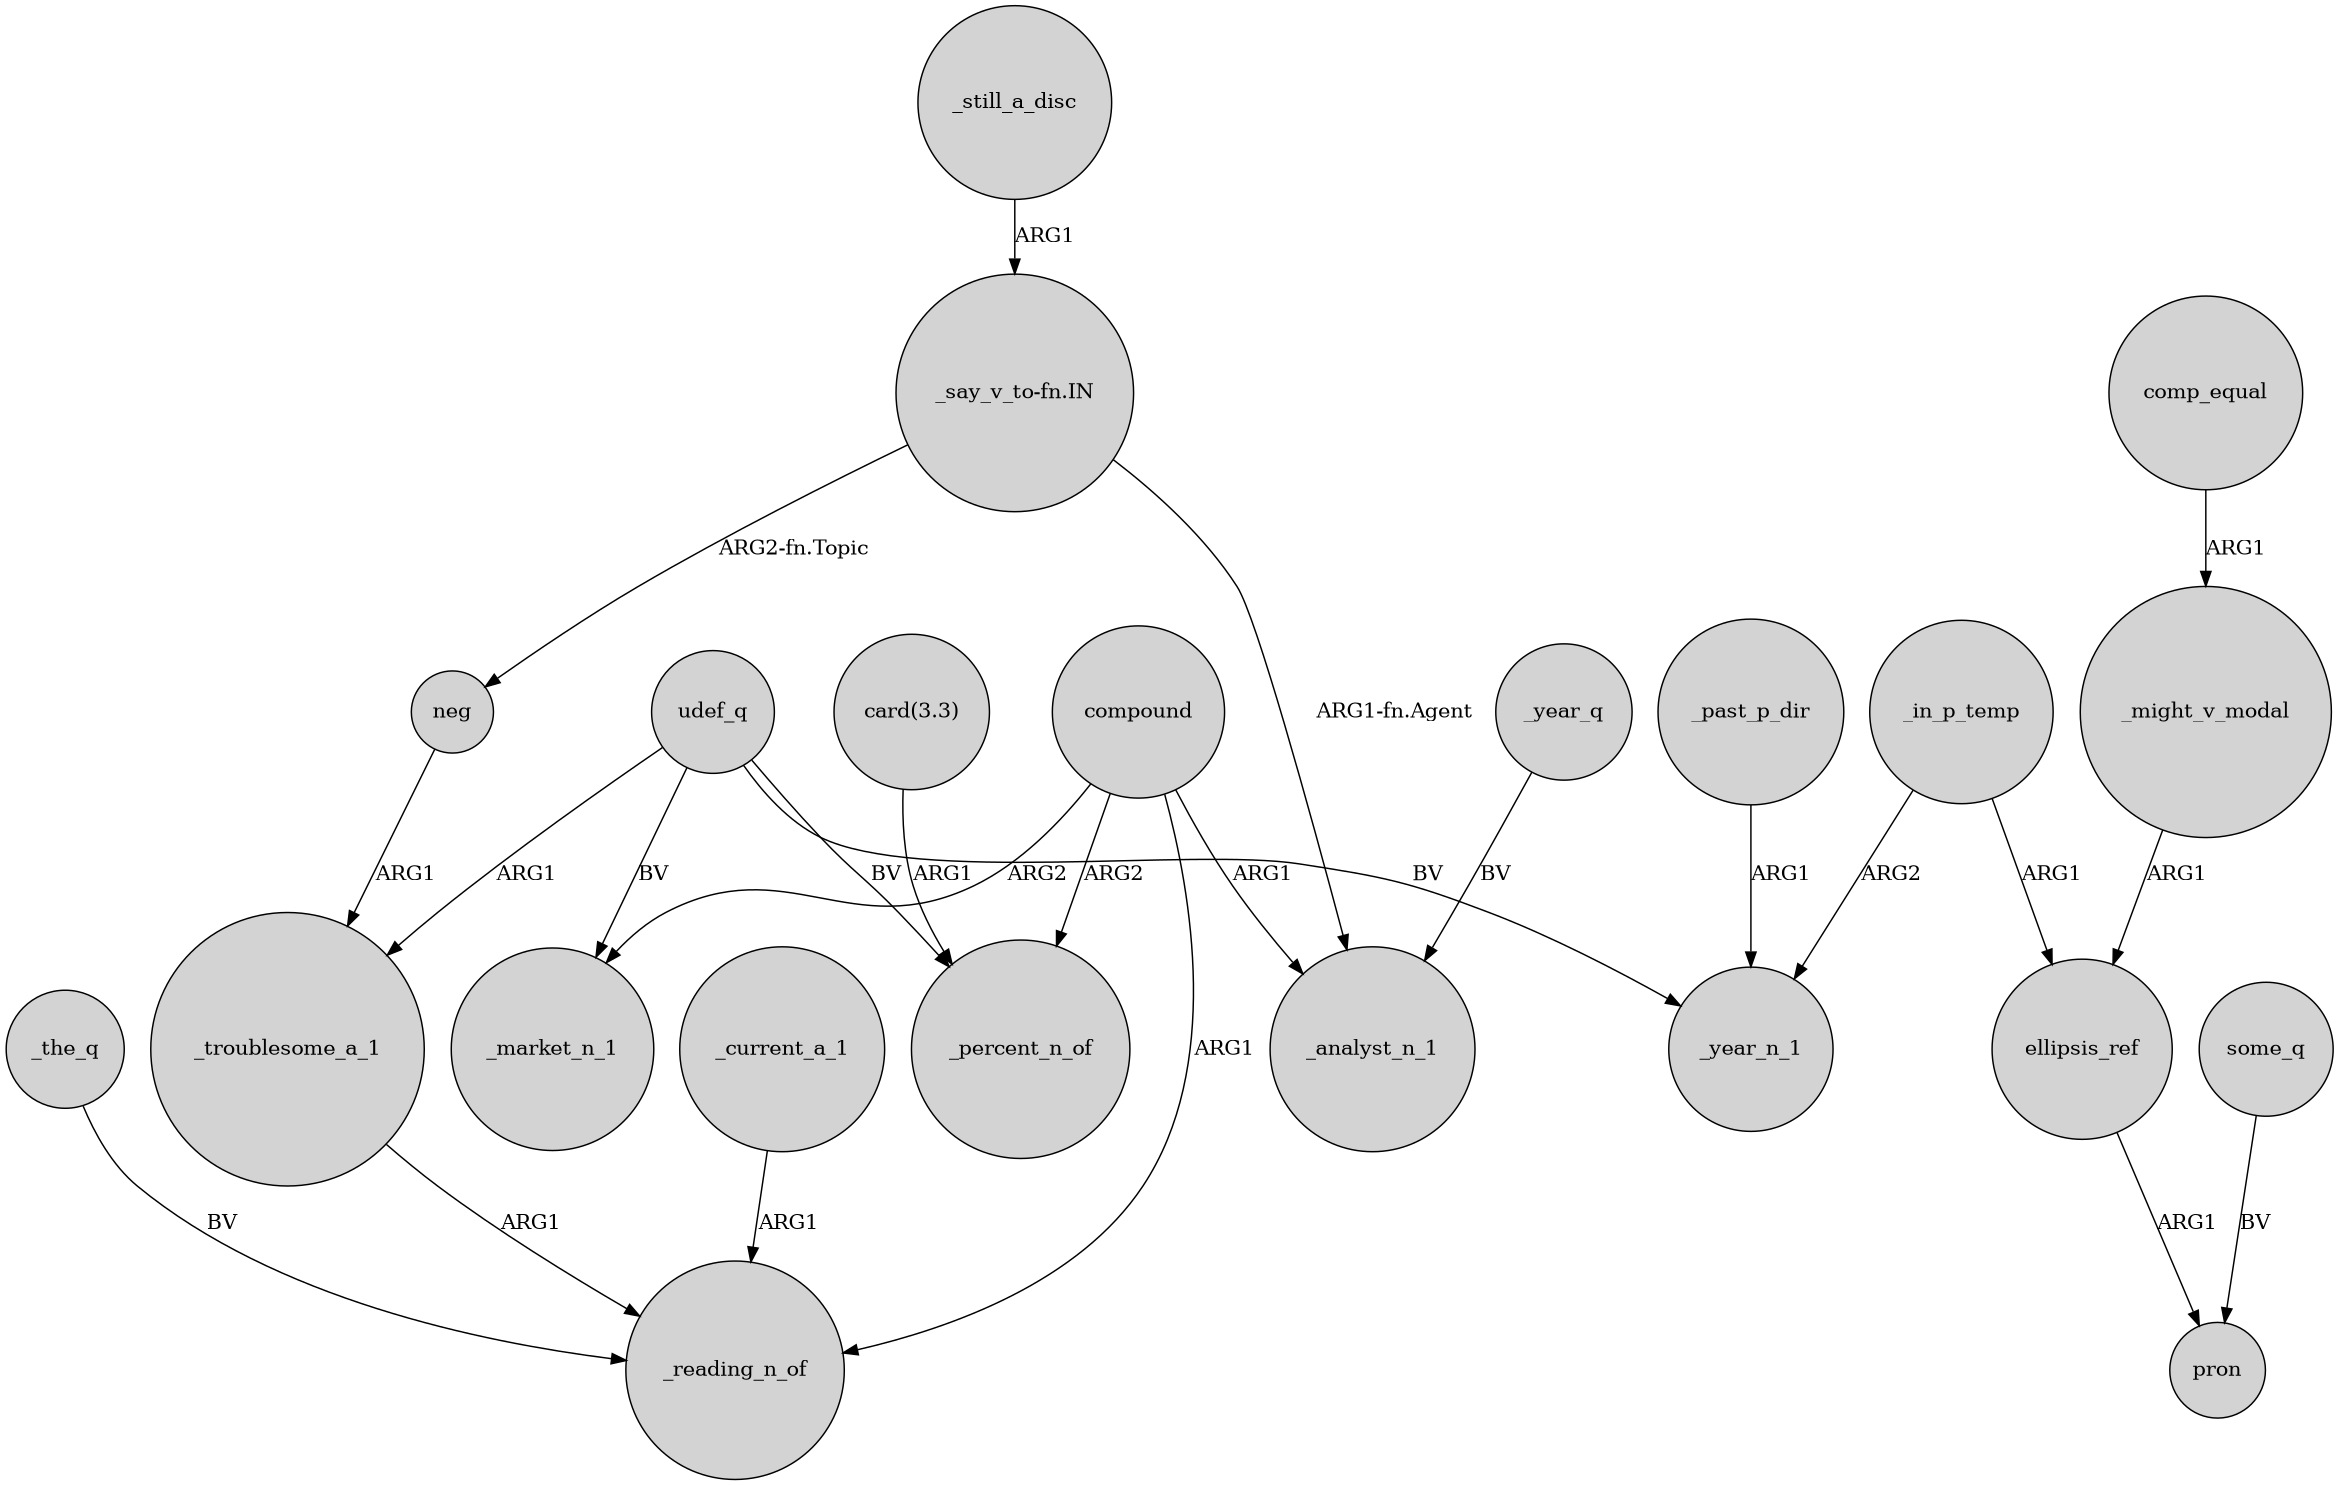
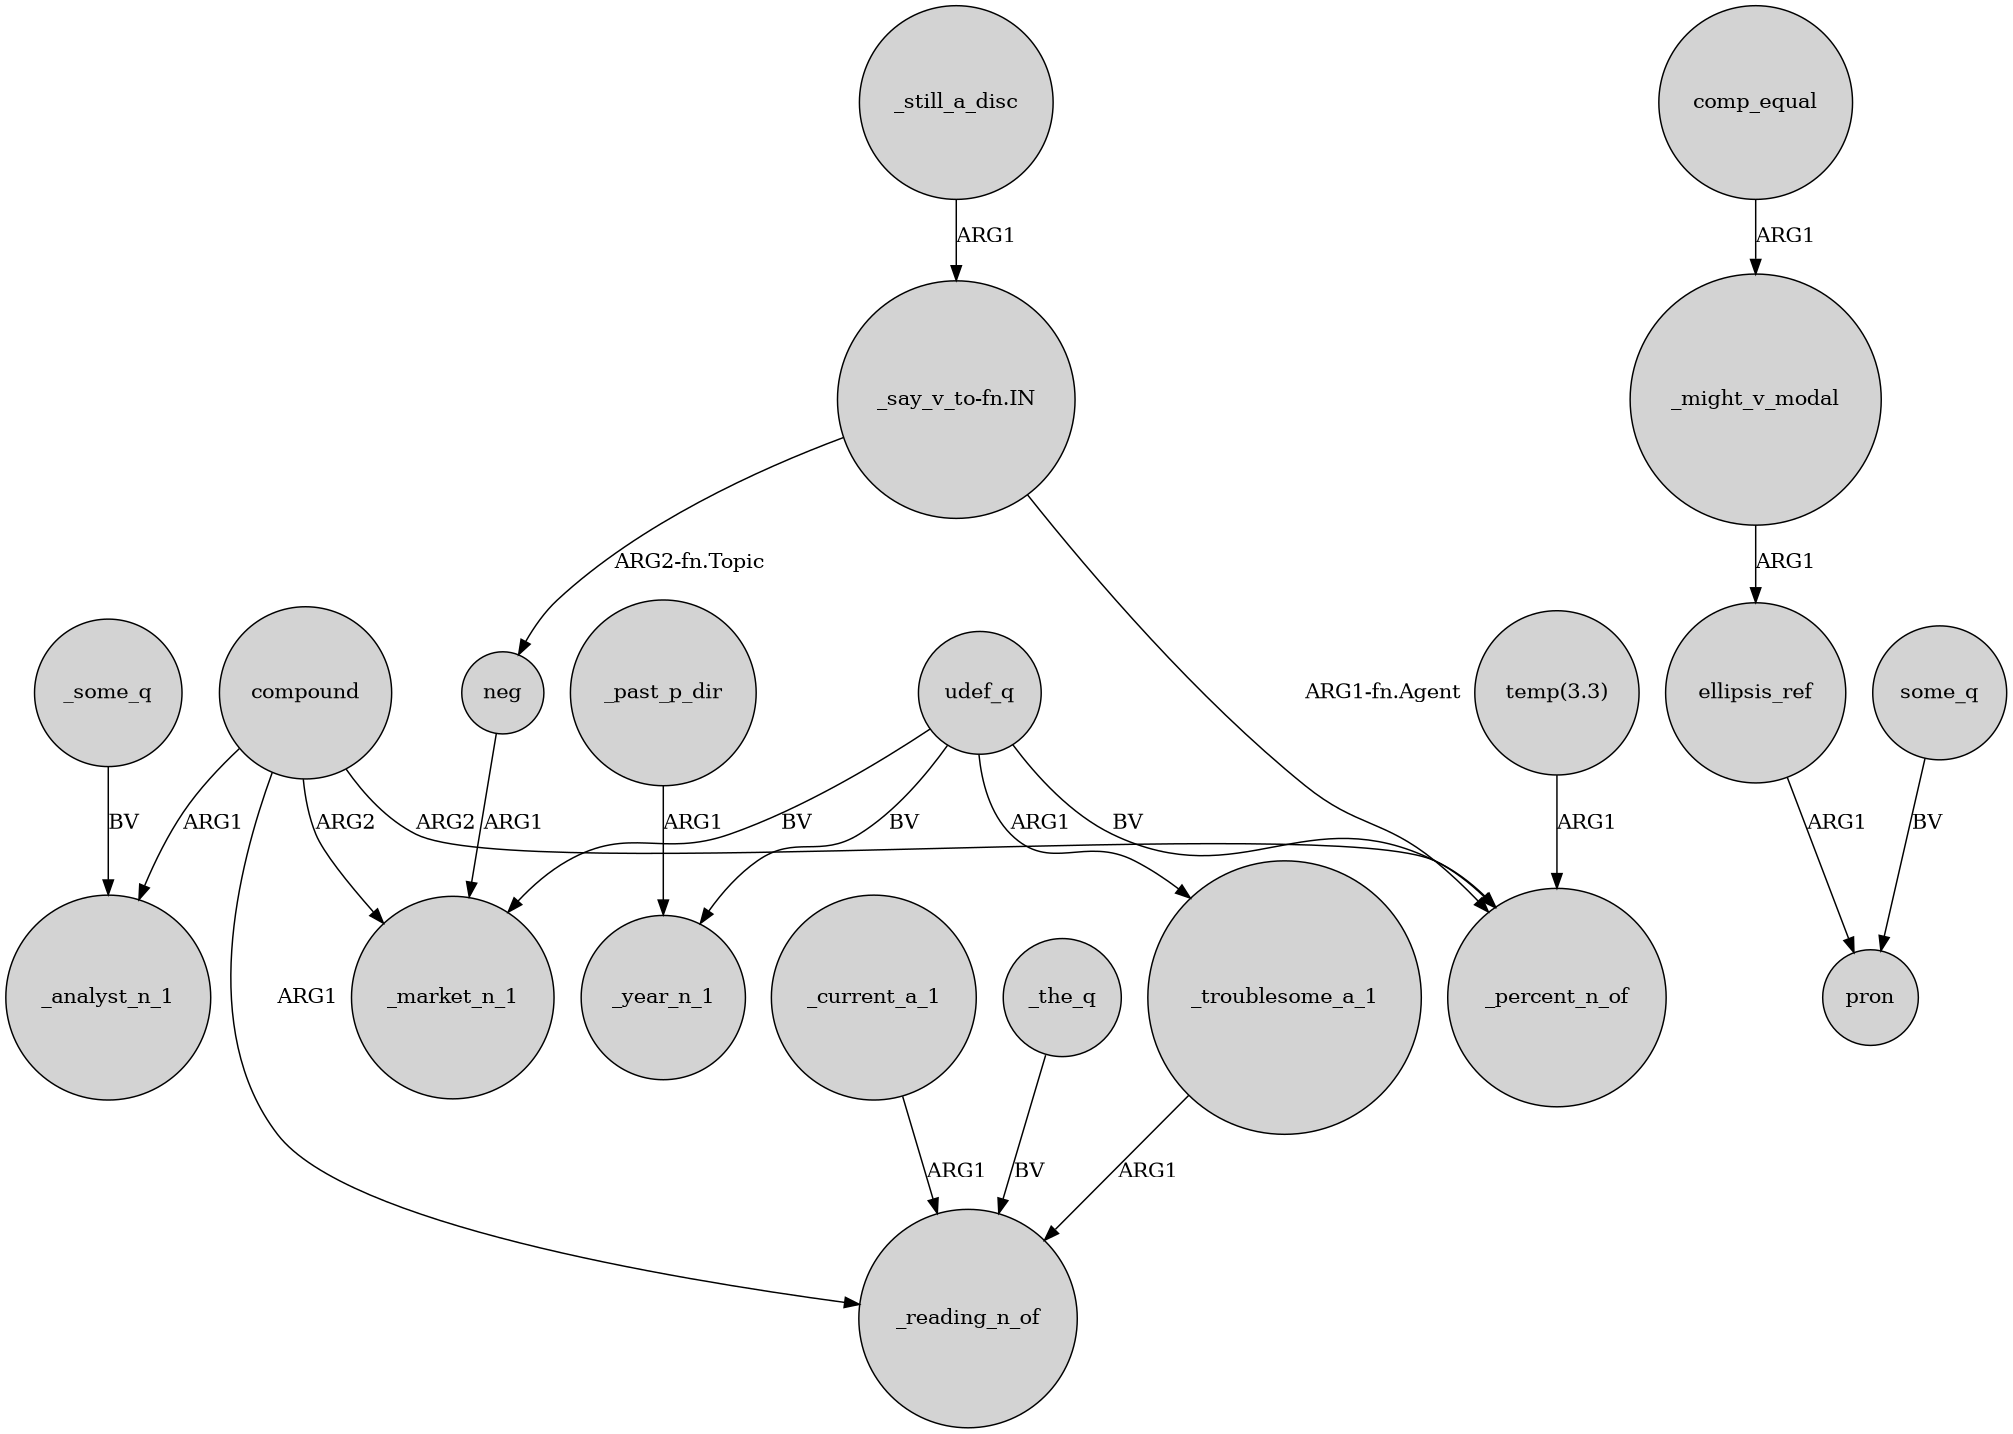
(1269, 674) -> (1233, 722)
(912, 712) -> (1557, 693)
(1564, 712) -> (108, 693)
(1961, 712) -> none
(394, 831) -> (484, 808)
